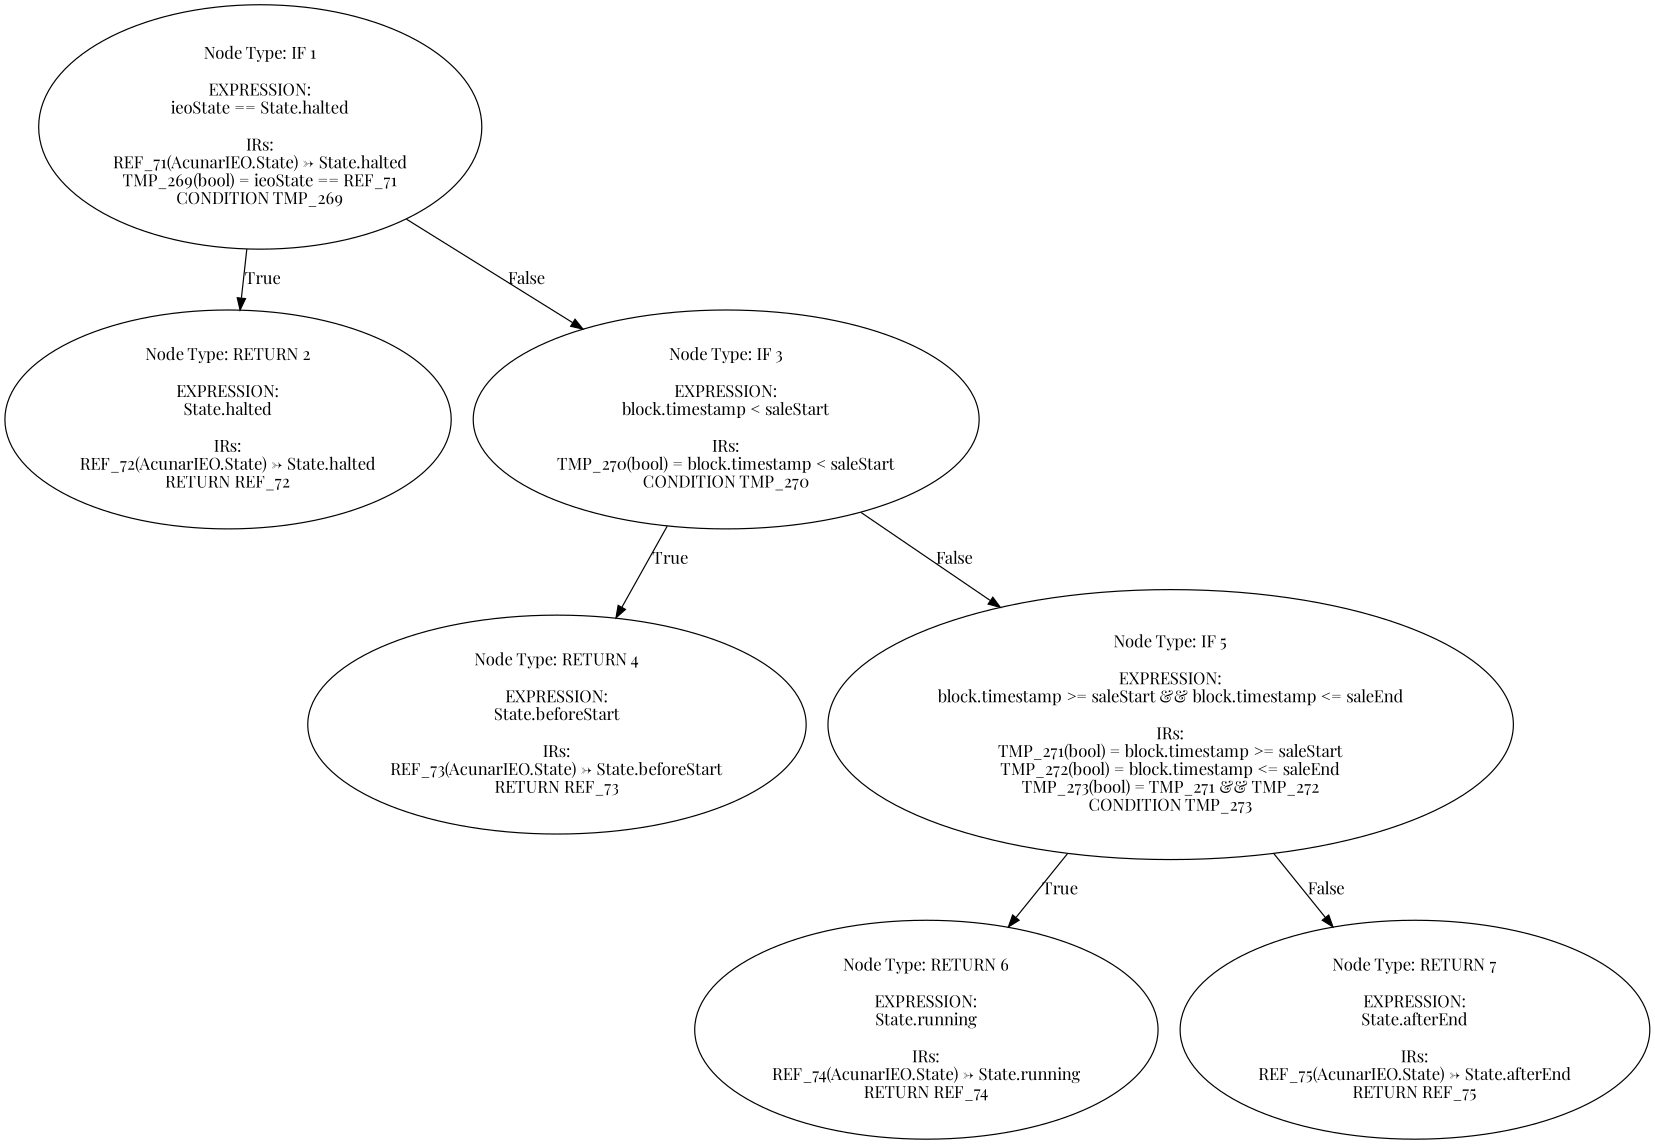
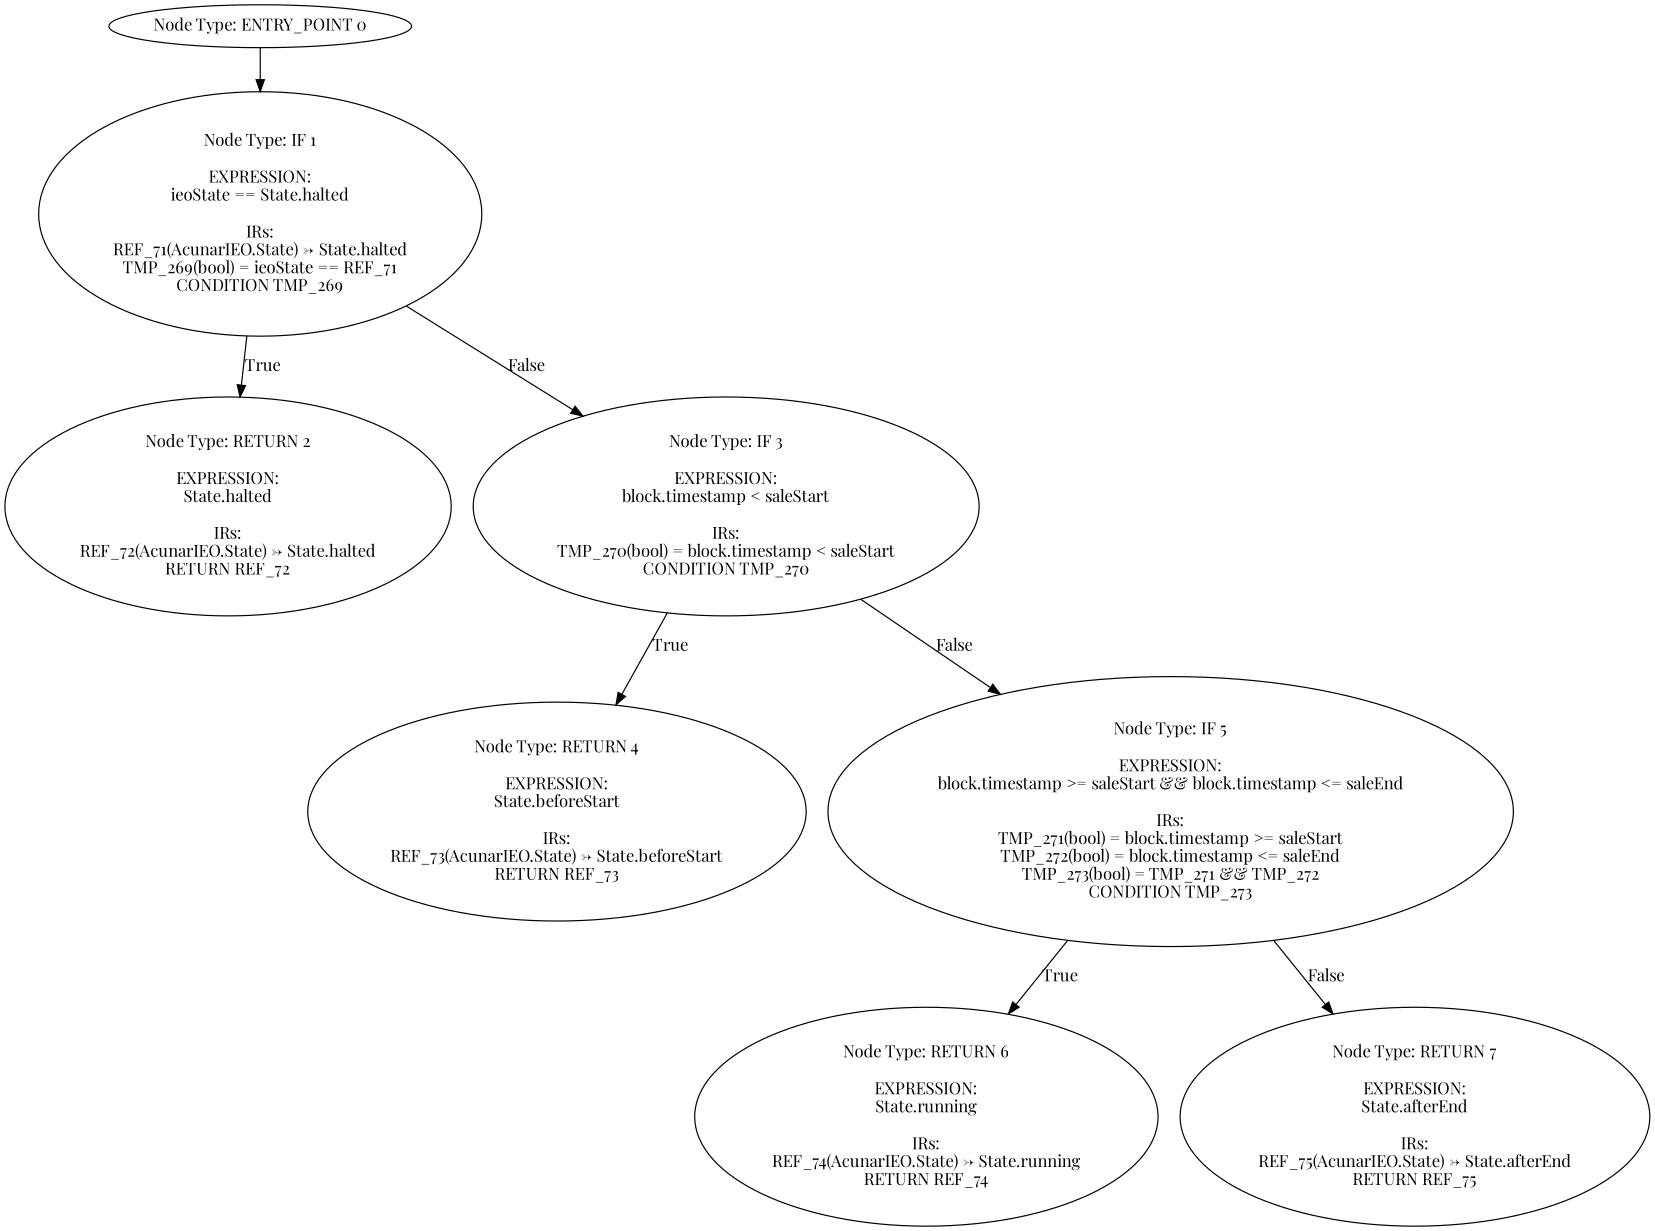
none -> (260, 26)
